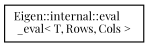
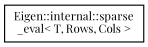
(74, 24) -> (74, 24)
